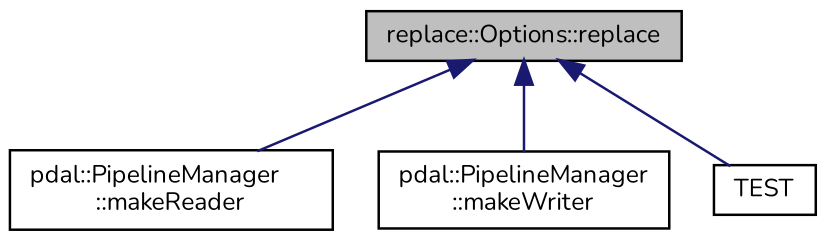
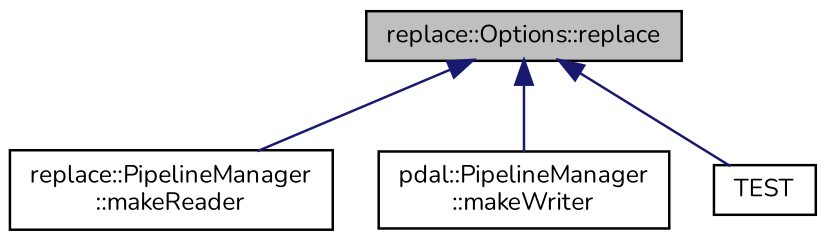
(171, 190) -> (171, 190)
